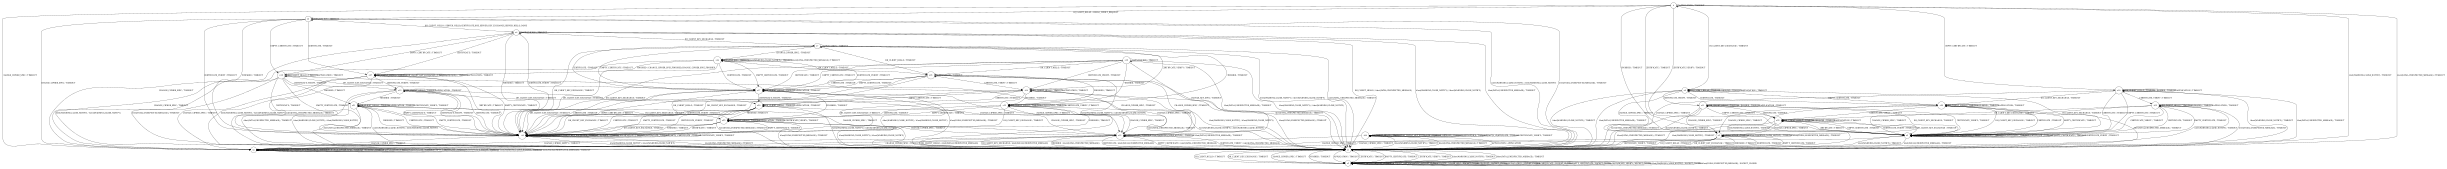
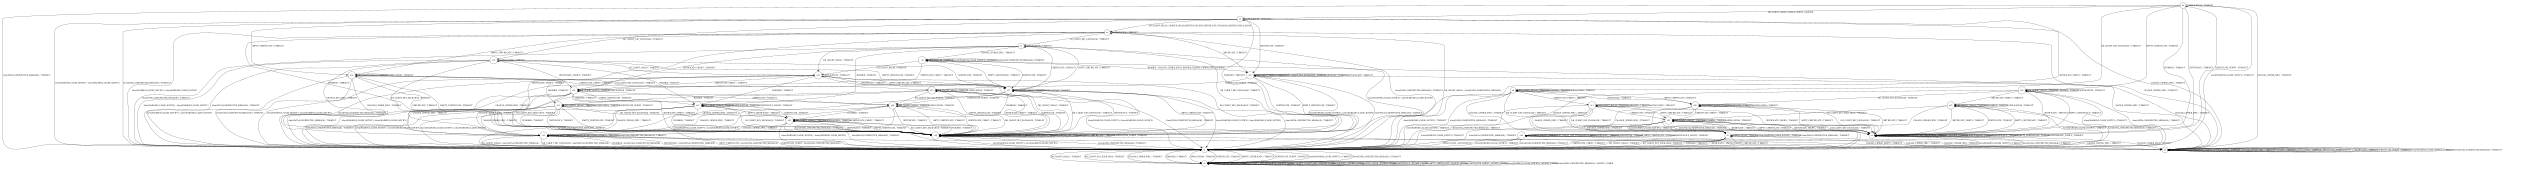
none -> (867, 26)
(599, 80) -> none
